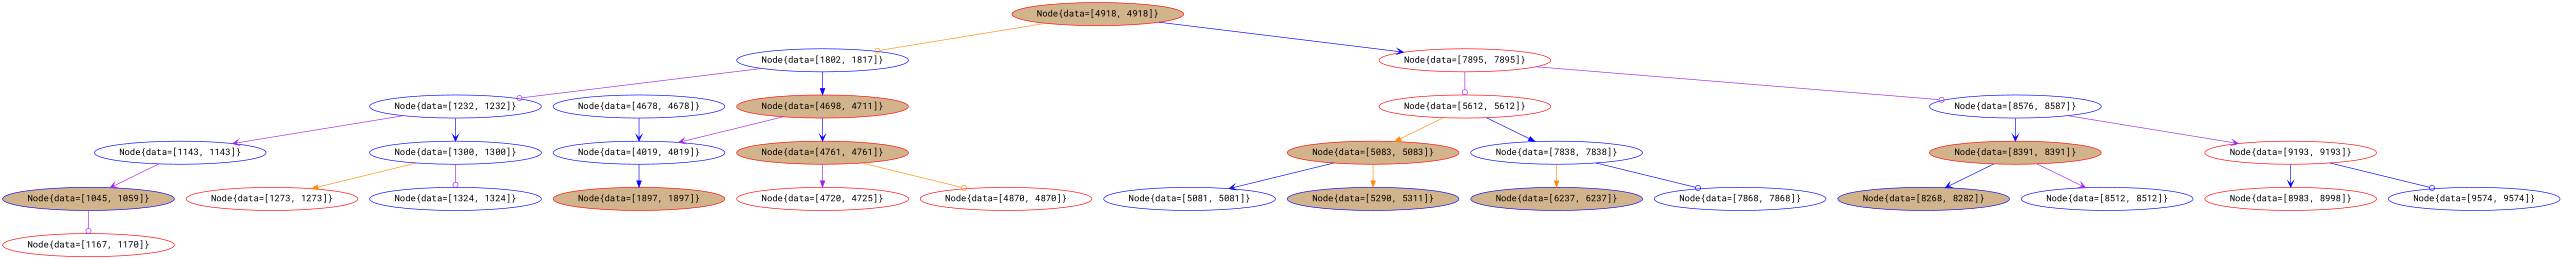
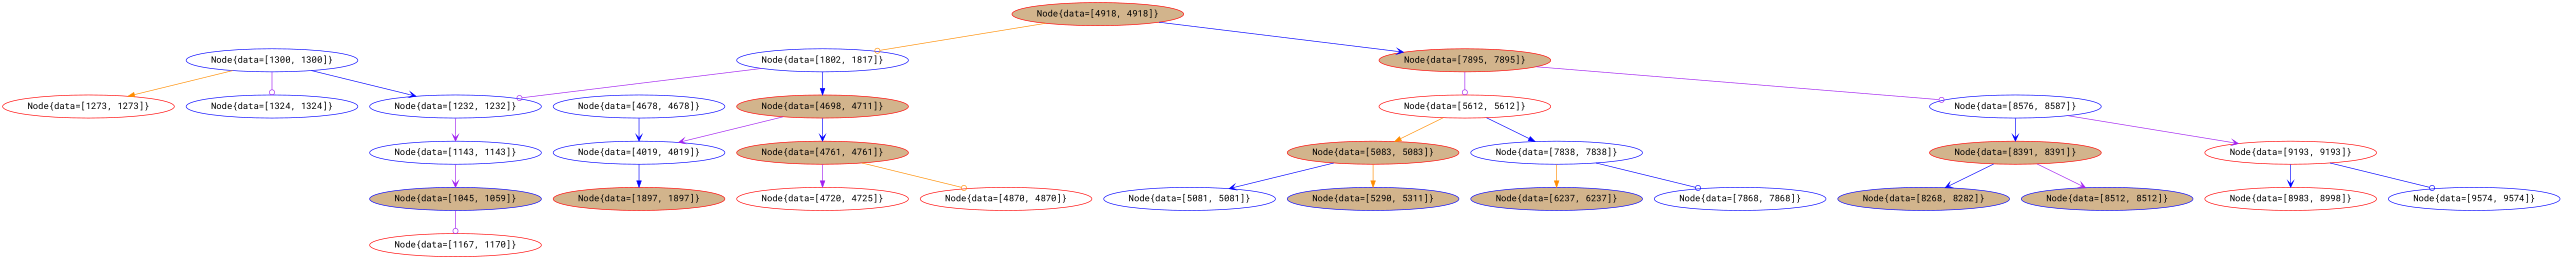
(1465, 60) -> (1465, 60)
(456, 126) -> (360, 83)
(2107, 199) -> (2107, 199)
